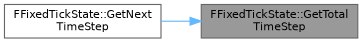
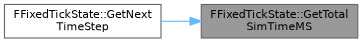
(280, 21) -> (280, 21)
